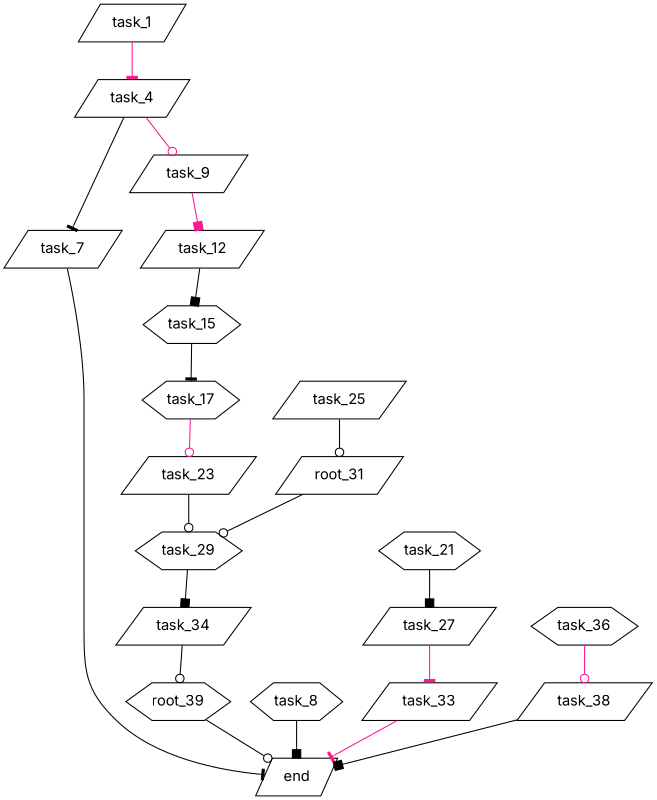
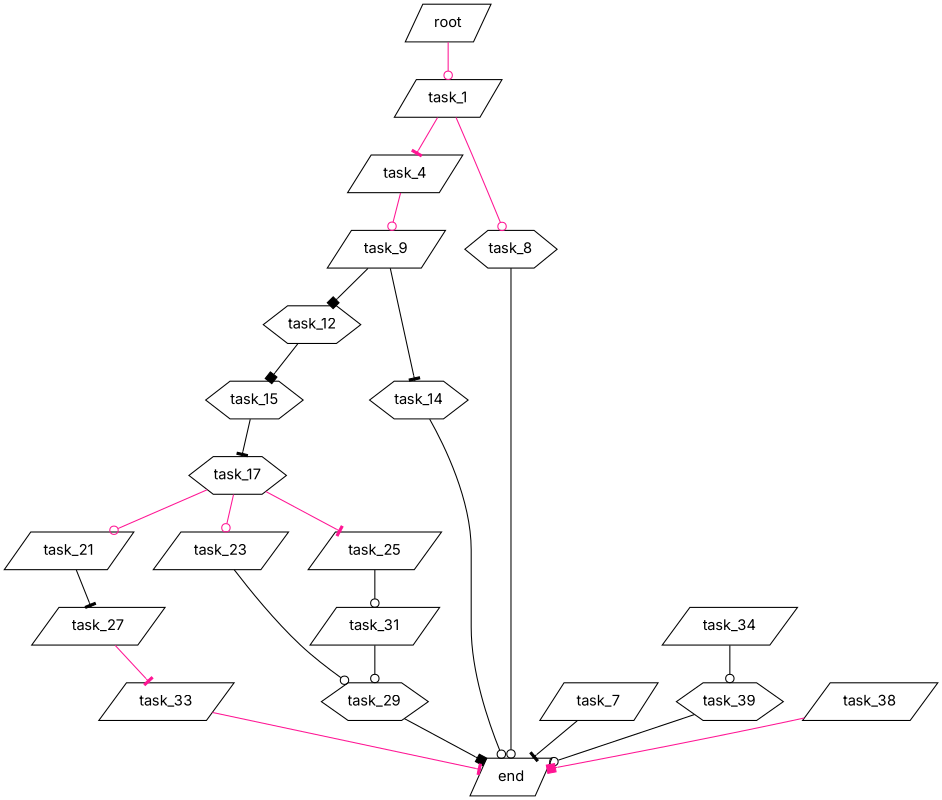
none -> (448, 23)
none -> (478, 170)
(99, 171) -> none
(195, 206) -> (353, 283)
(202, 249) -> (312, 325)
none -> (419, 400)
(340, 475) -> (375, 626)
none -> (163, 509)
none -> (301, 510)
(430, 551) -> (69, 551)
(186, 583) -> (440, 738)
(430, 583) -> (83, 586)
(585, 626) -> none
(178, 702) -> (730, 702)
(297, 734) -> (511, 509)
(431, 742) -> (681, 743)
